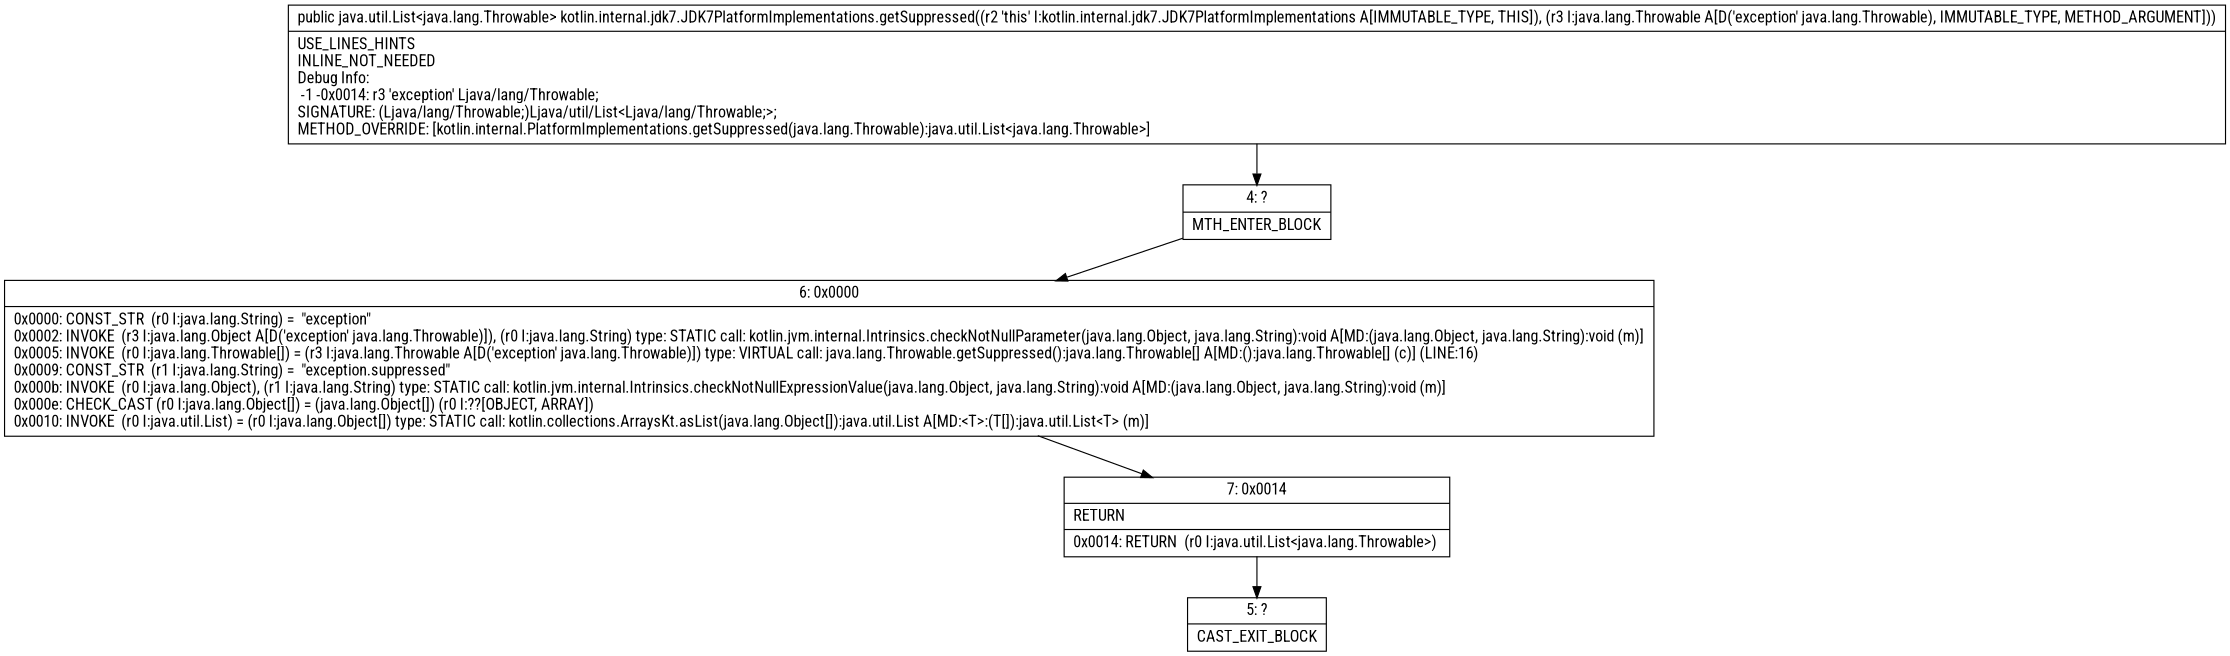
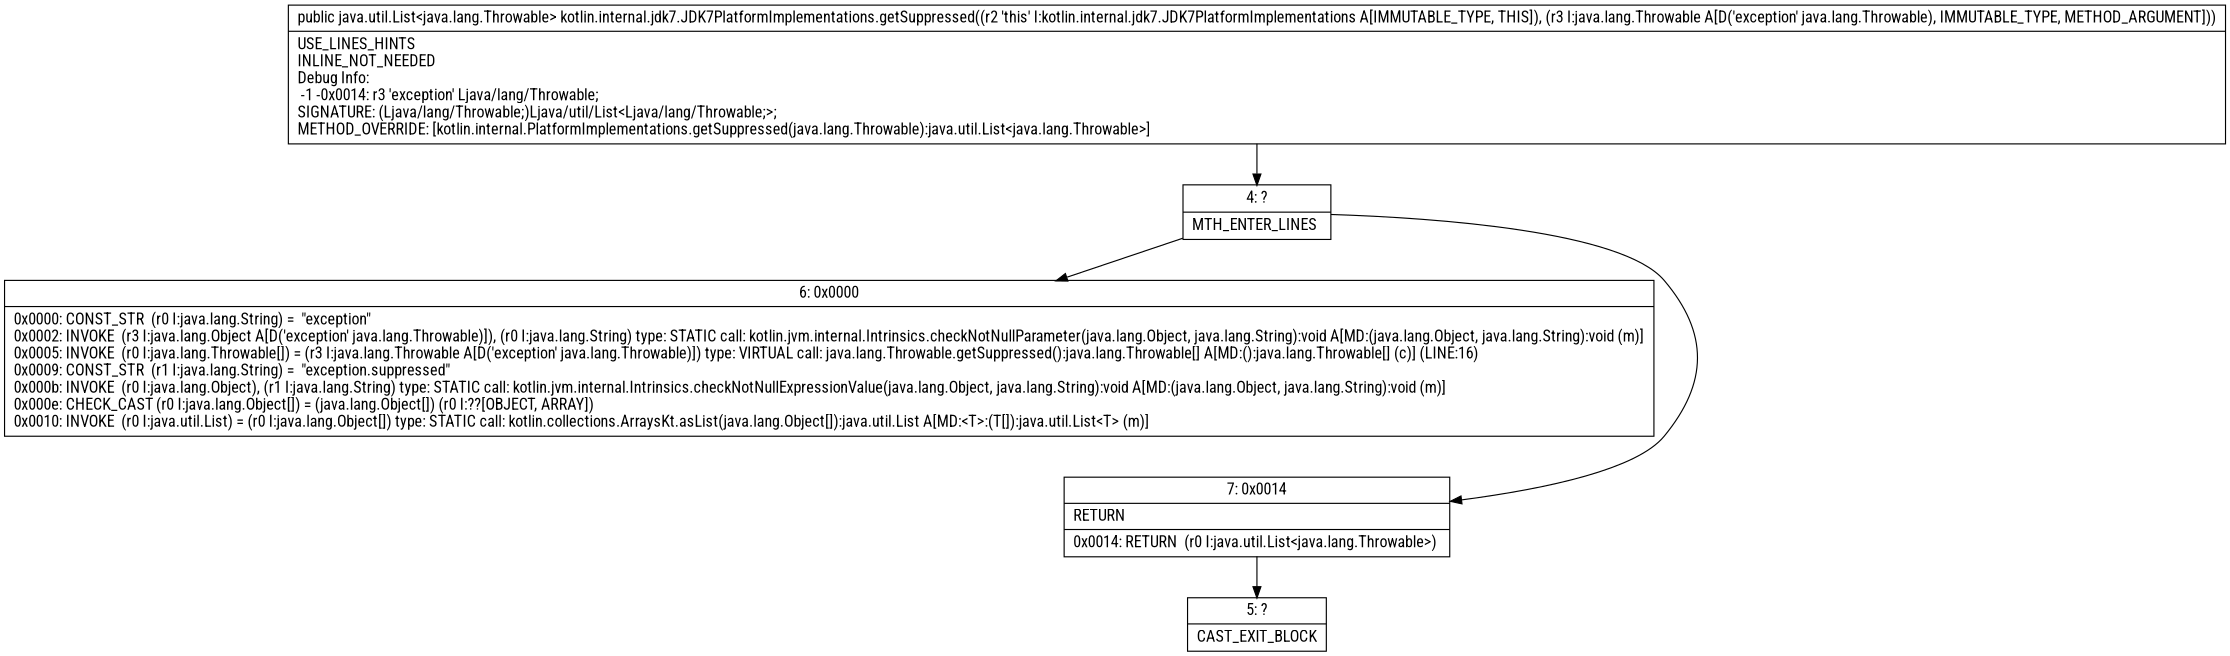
(1257, 225) -> (1255, 225)
(1090, 455) -> (1677, 298)
